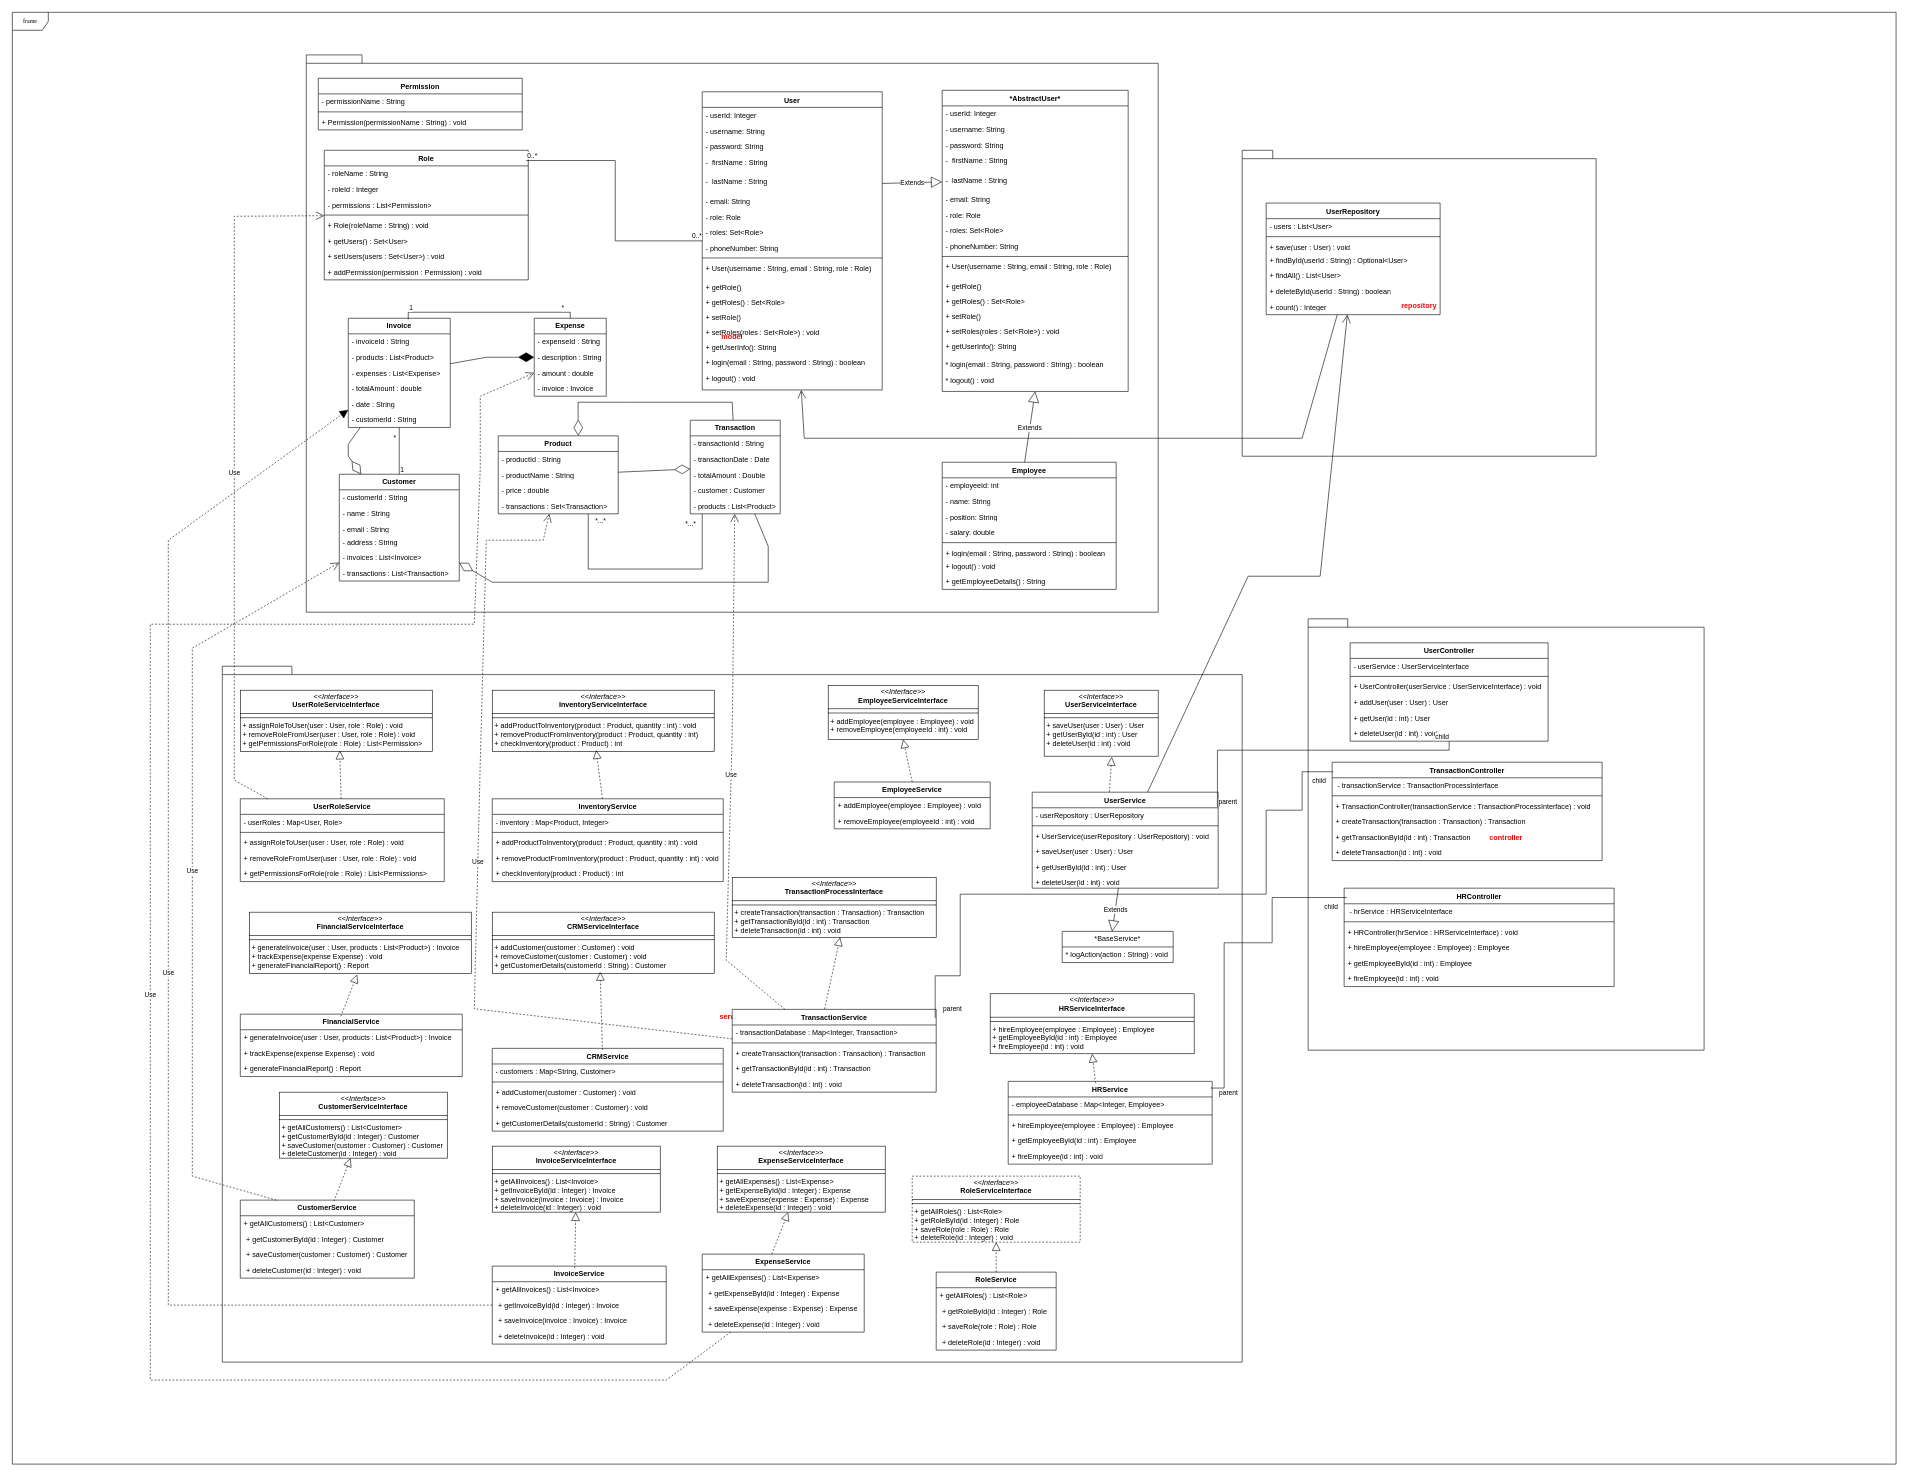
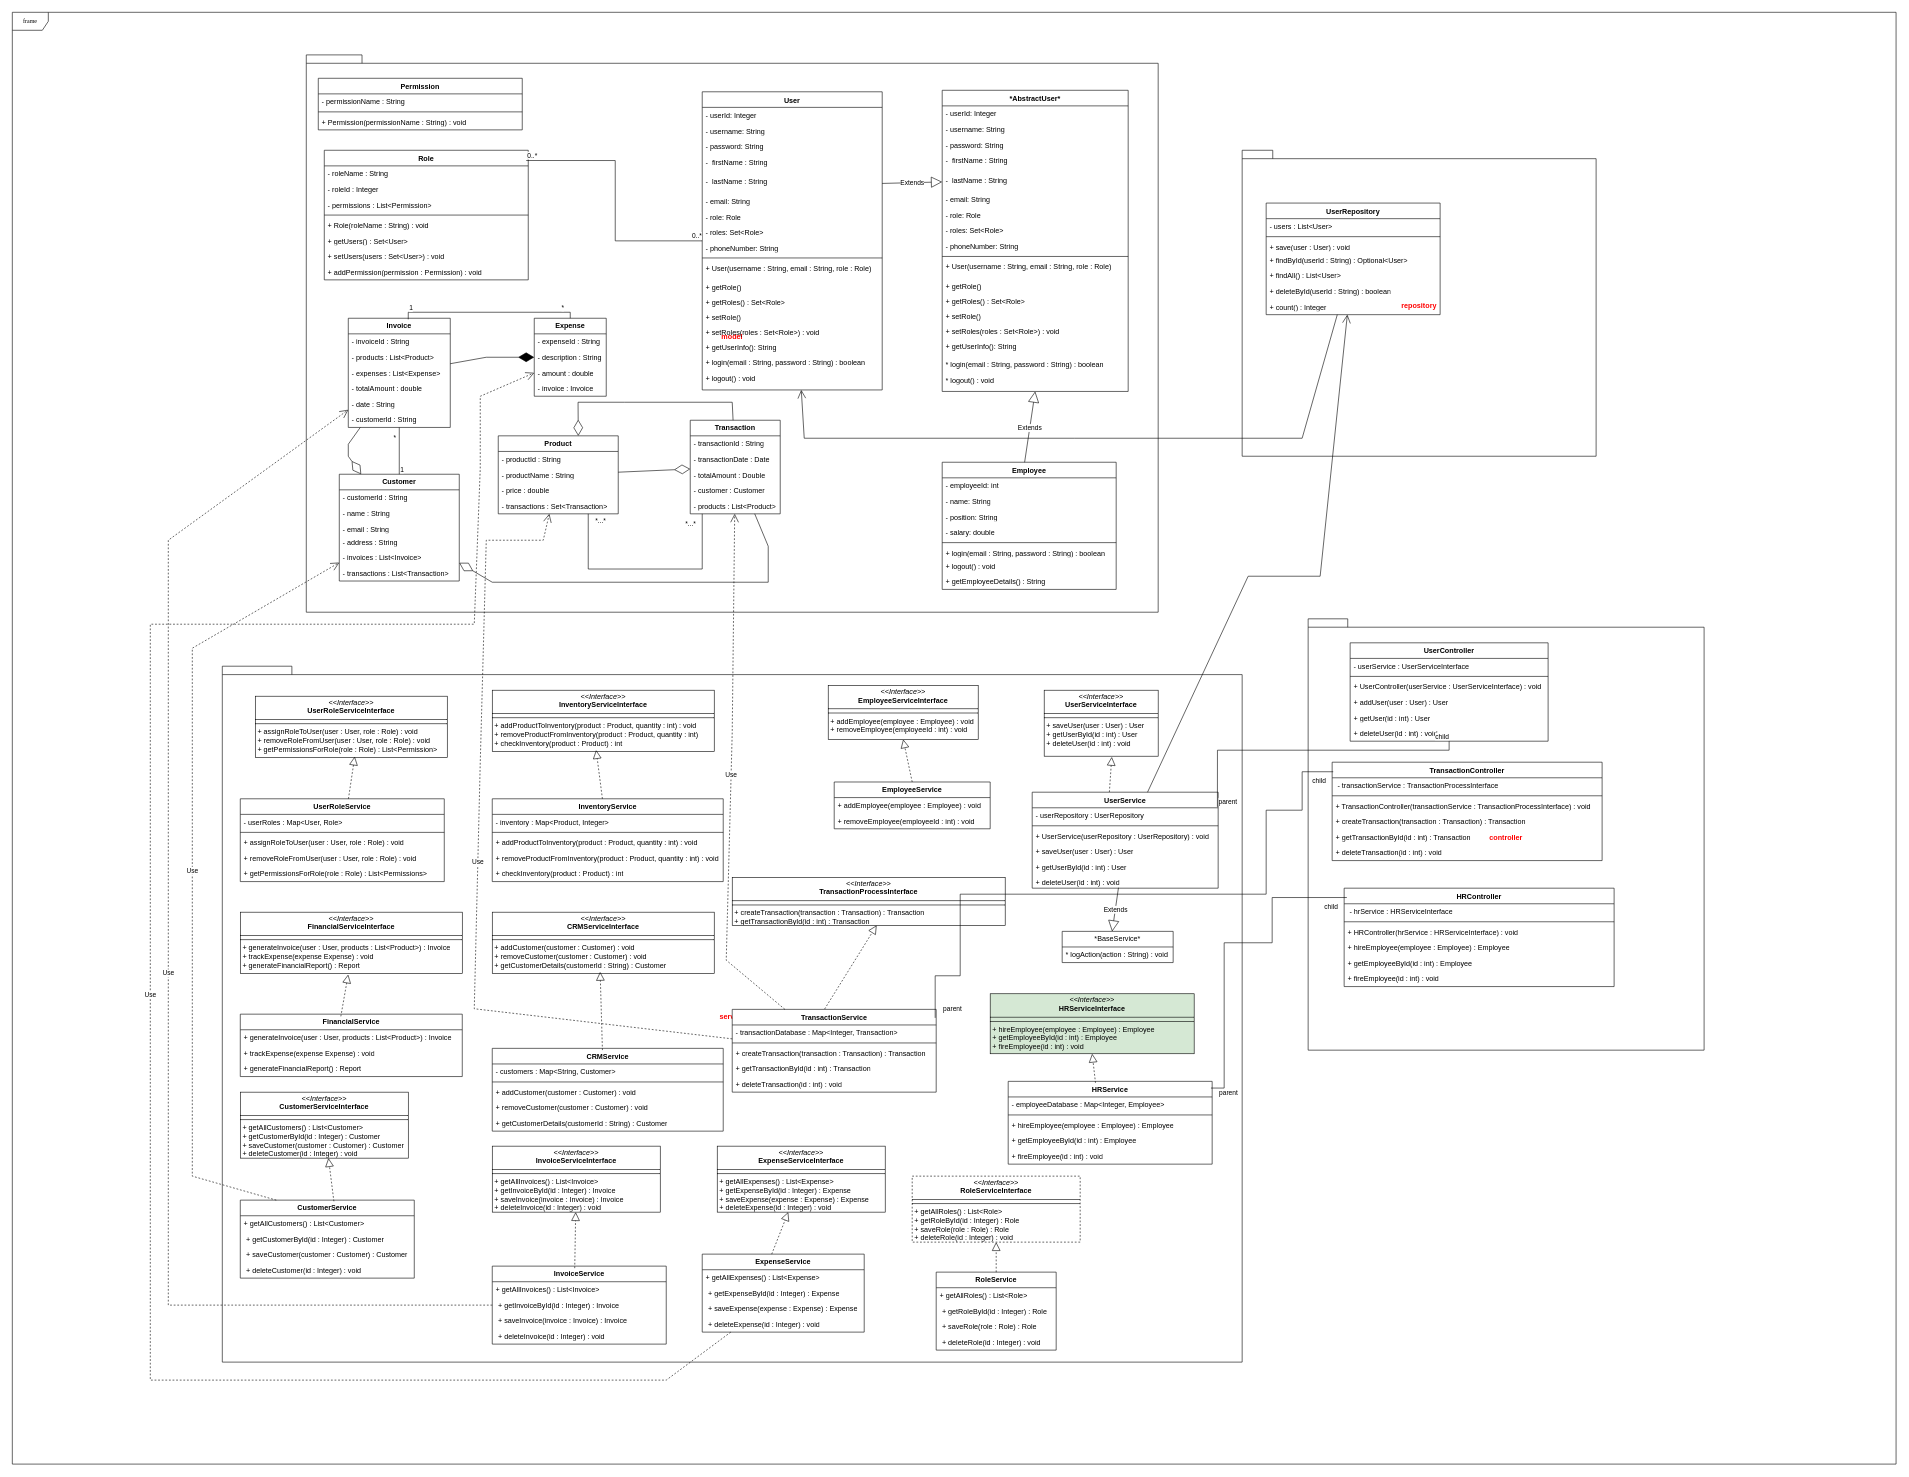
(341, 415) -> (343, 414)
(234, 497) -> none
(336, 721) -> (351, 727)
(834, 908) -> (869, 902)
(360, 943) -> (351, 943)
(1092, 1024) -> (1092, 1024)
(363, 1125) -> (324, 1125)
